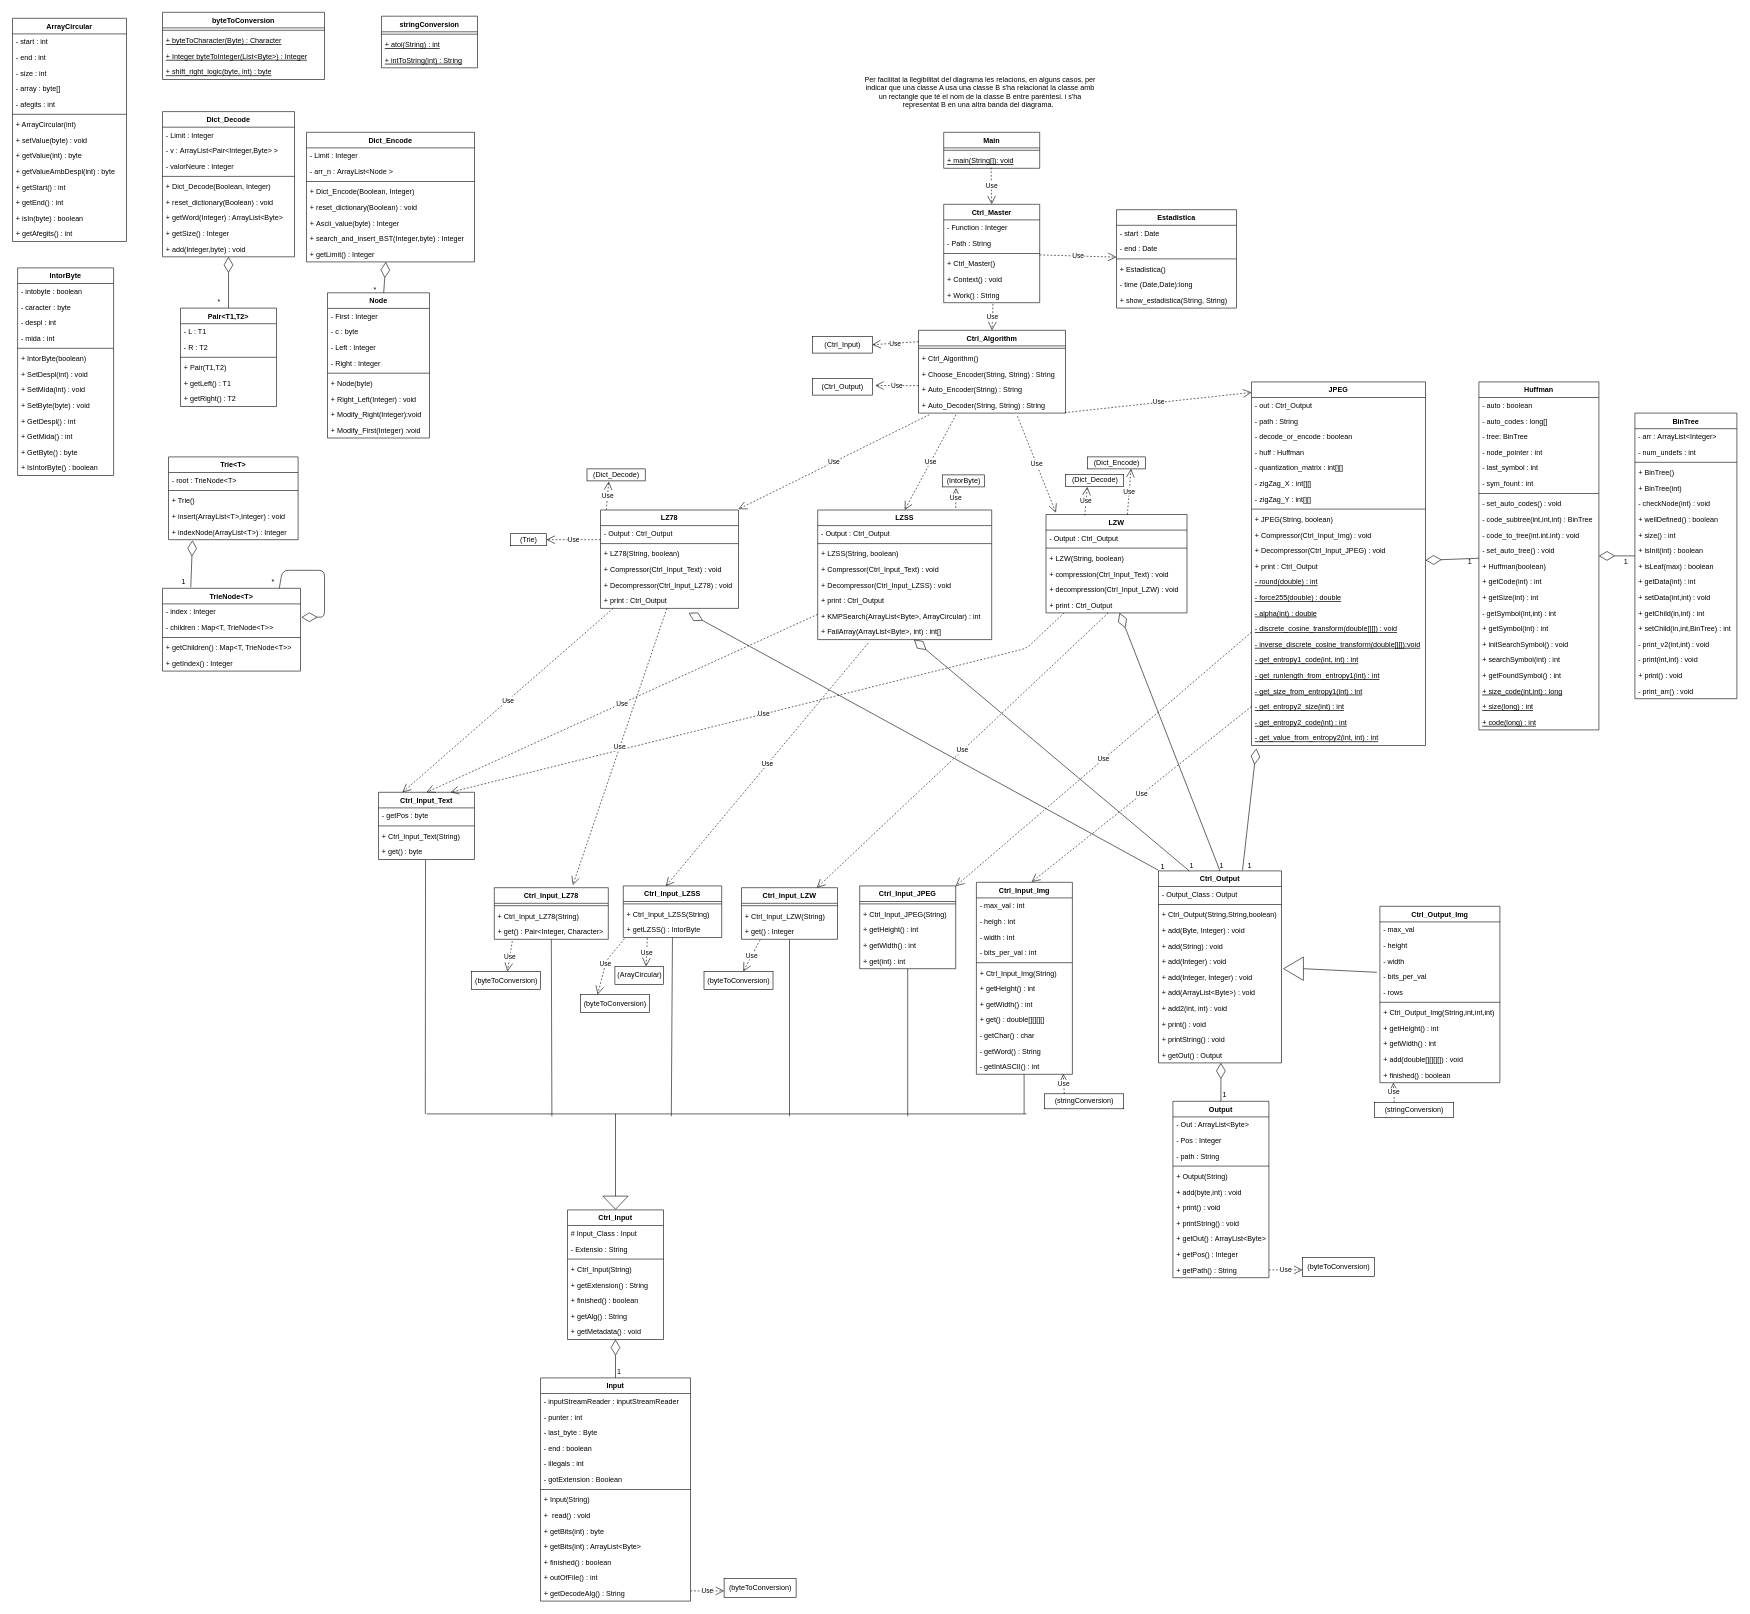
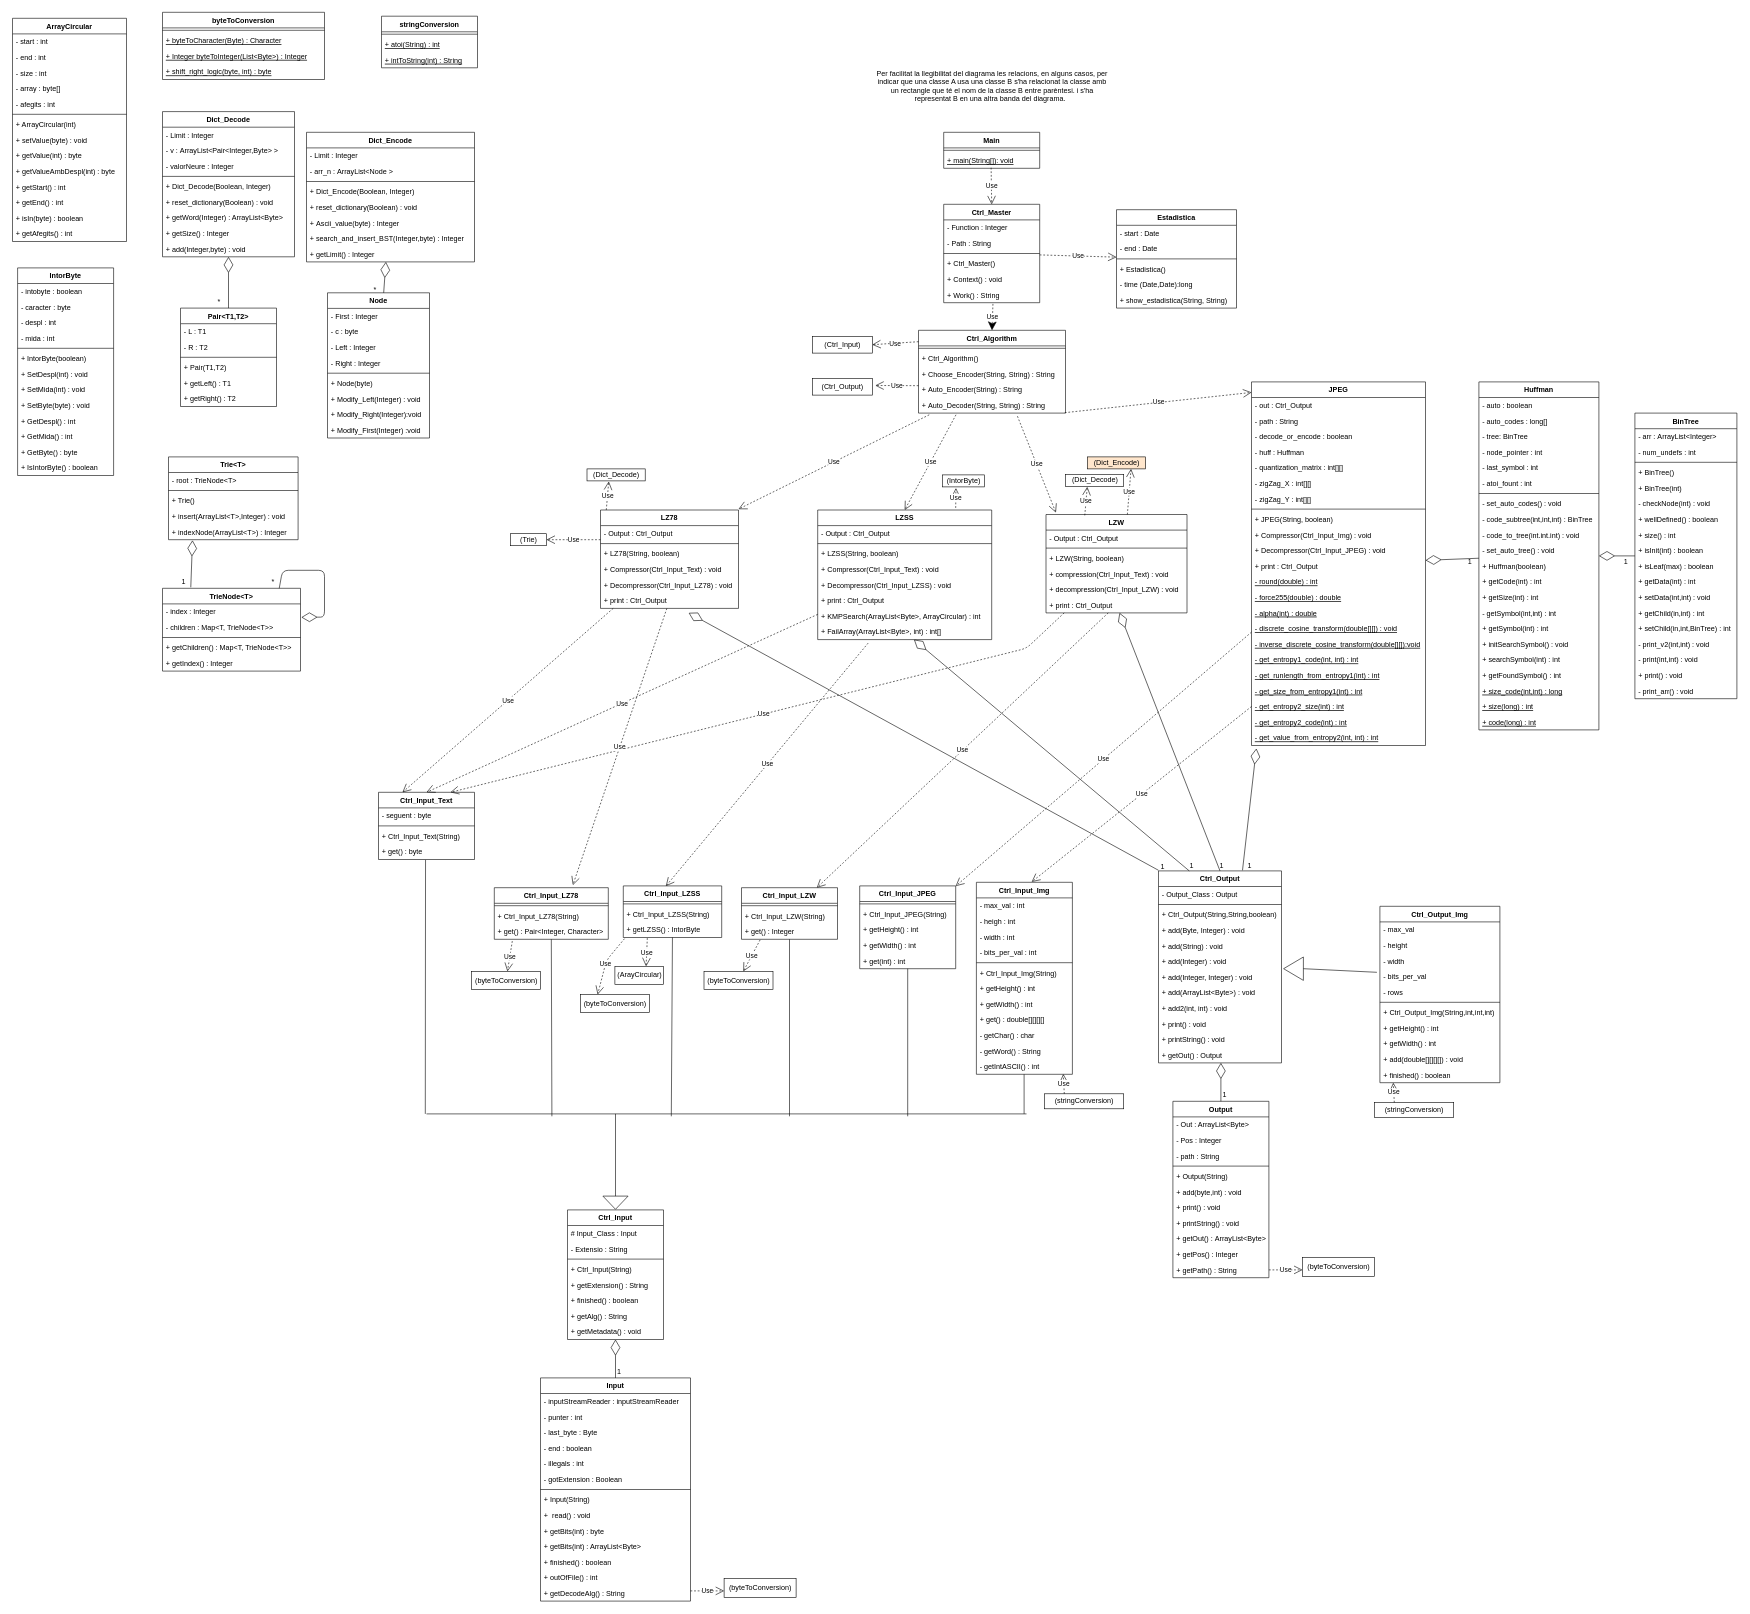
(980, 92) -> (992, 86)
(992, 324) -> (992, 322)
(381, 399) -> (383, 399)
(1116, 463) -> (1116, 463)
(1512, 484) -> (1513, 484)
(408, 816) -> (410, 816)
